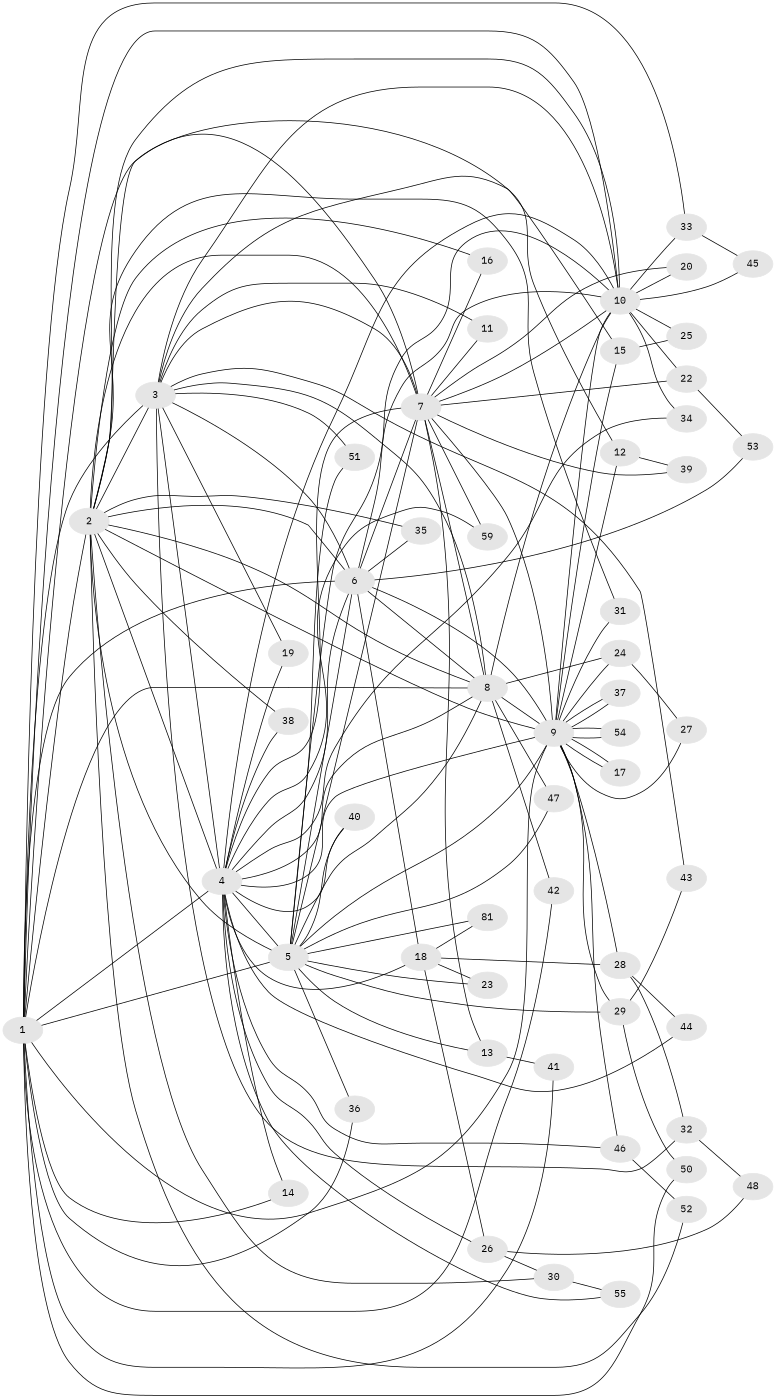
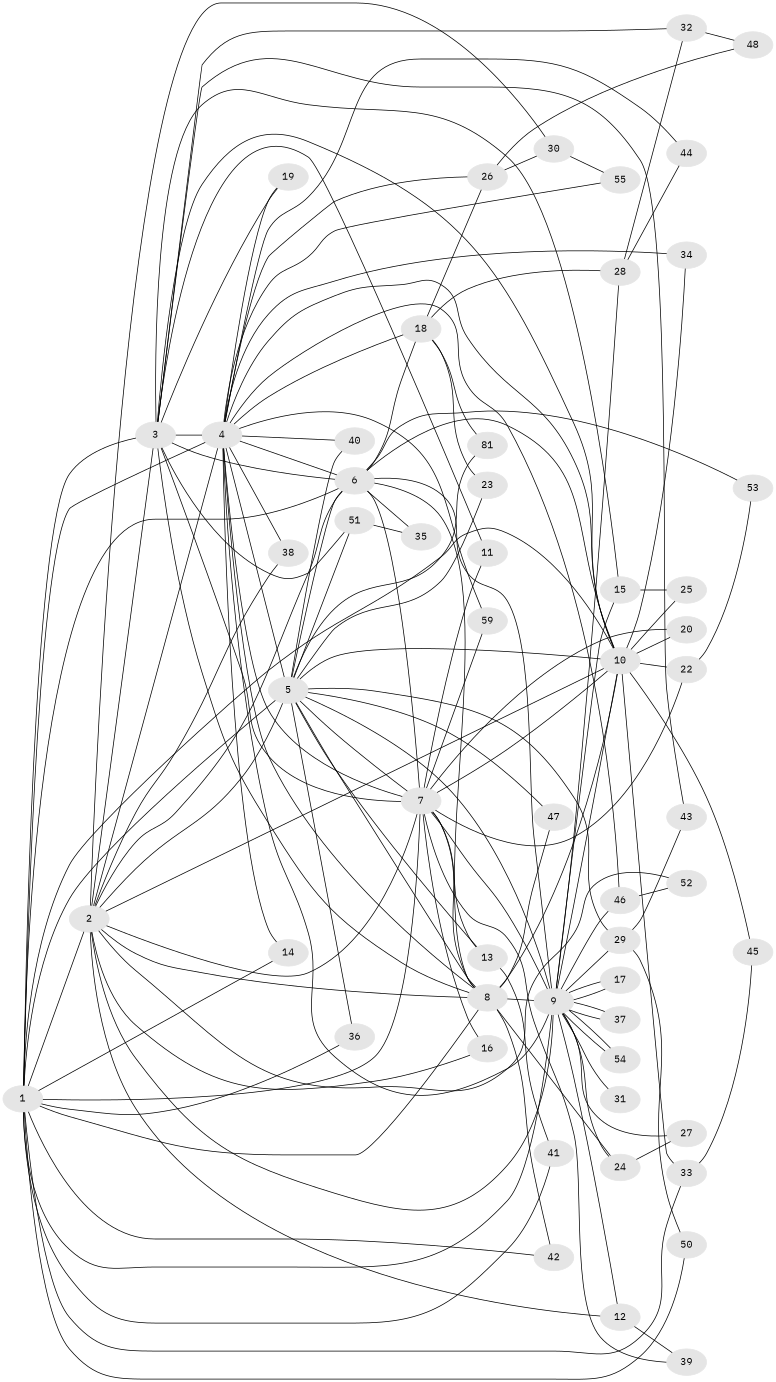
(401, 199) -> none
(253, 498) -> (389, 529)
